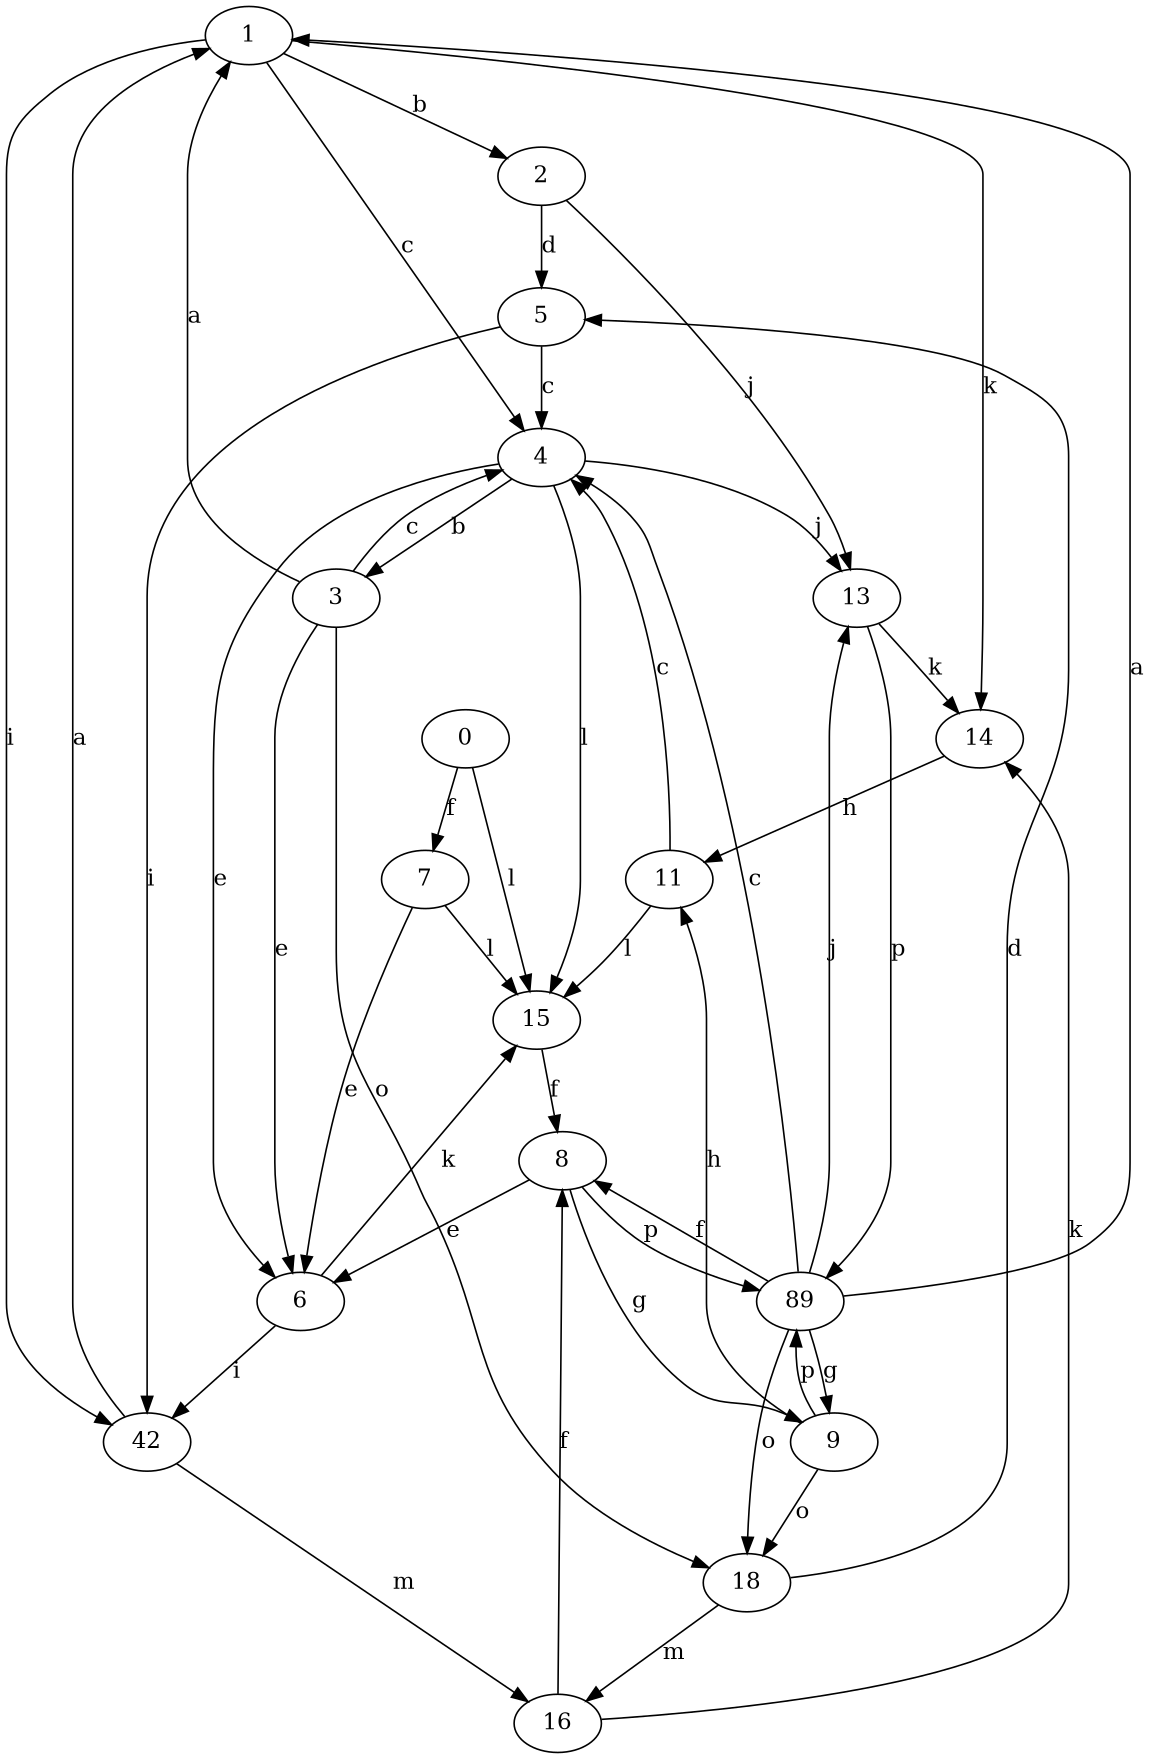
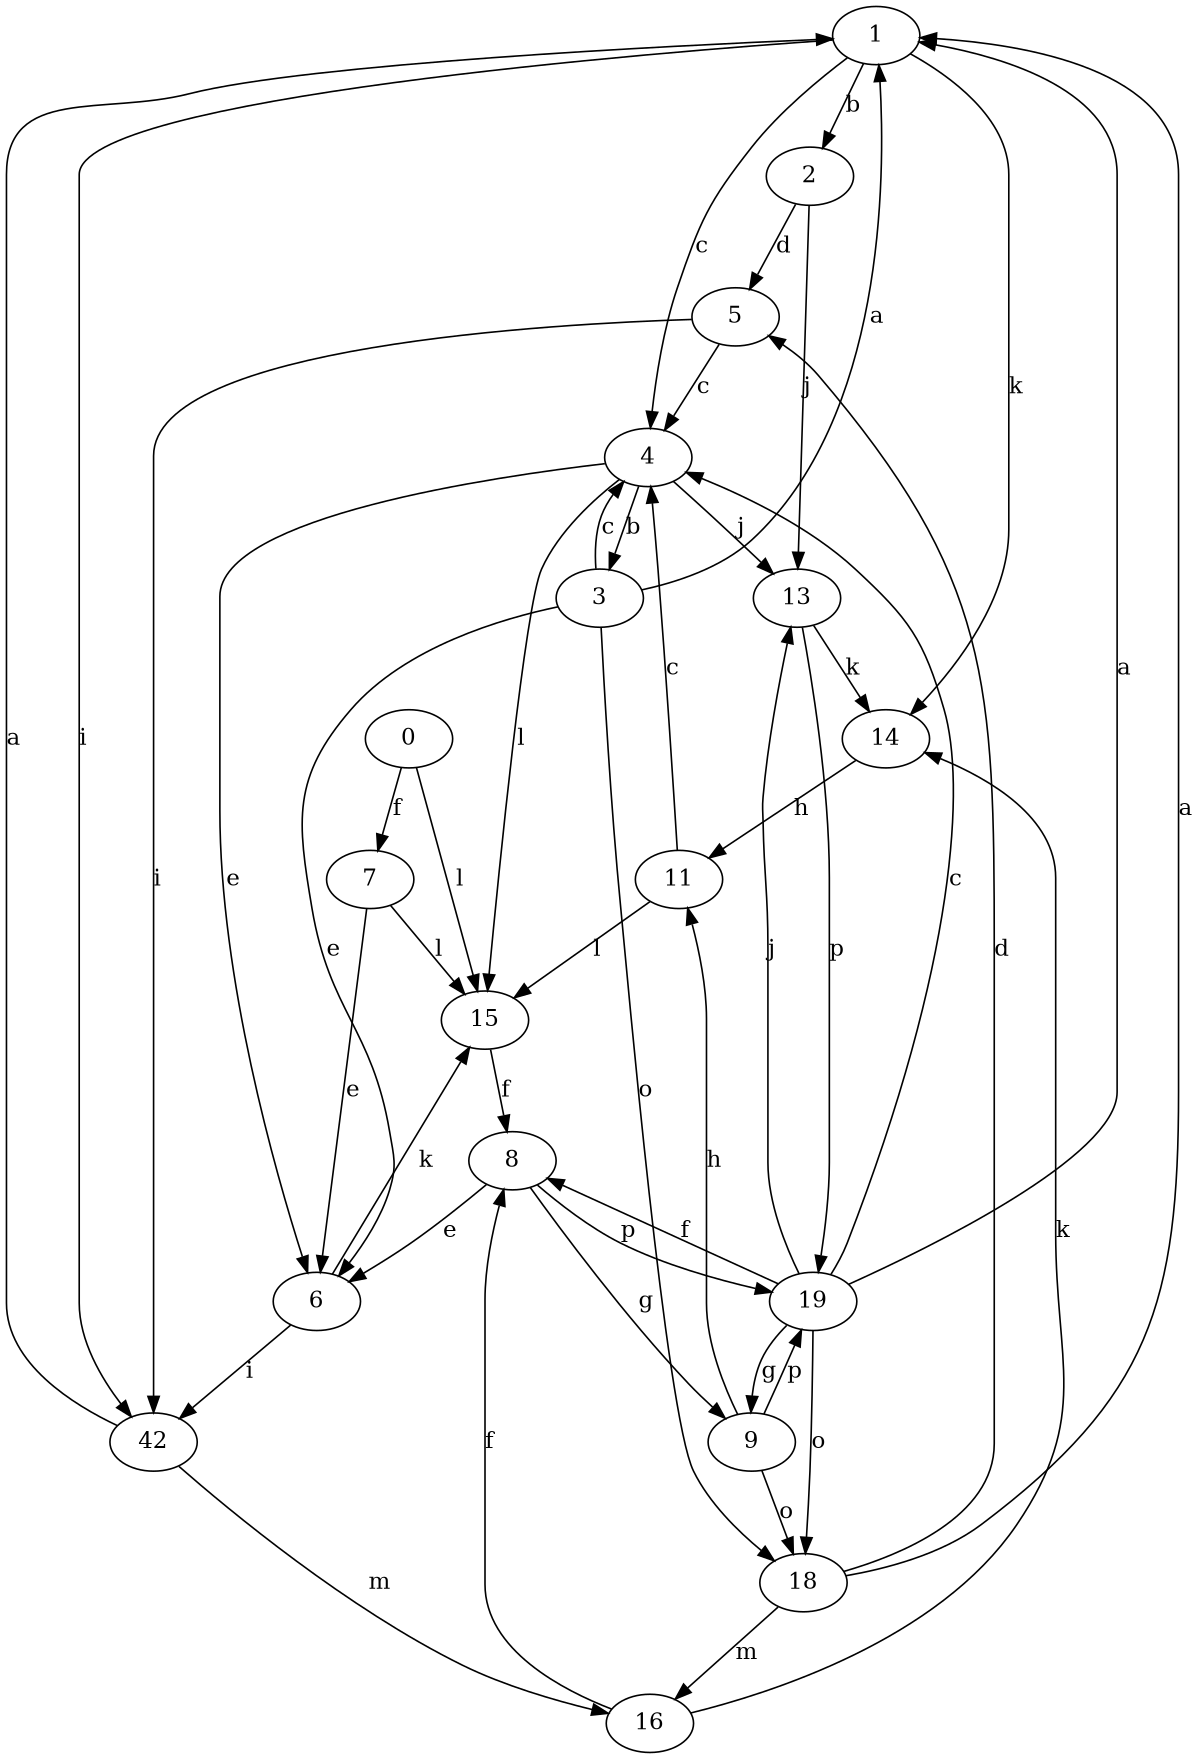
none -> (1179, 805)
(800, 1301) -> (813, 1301)
